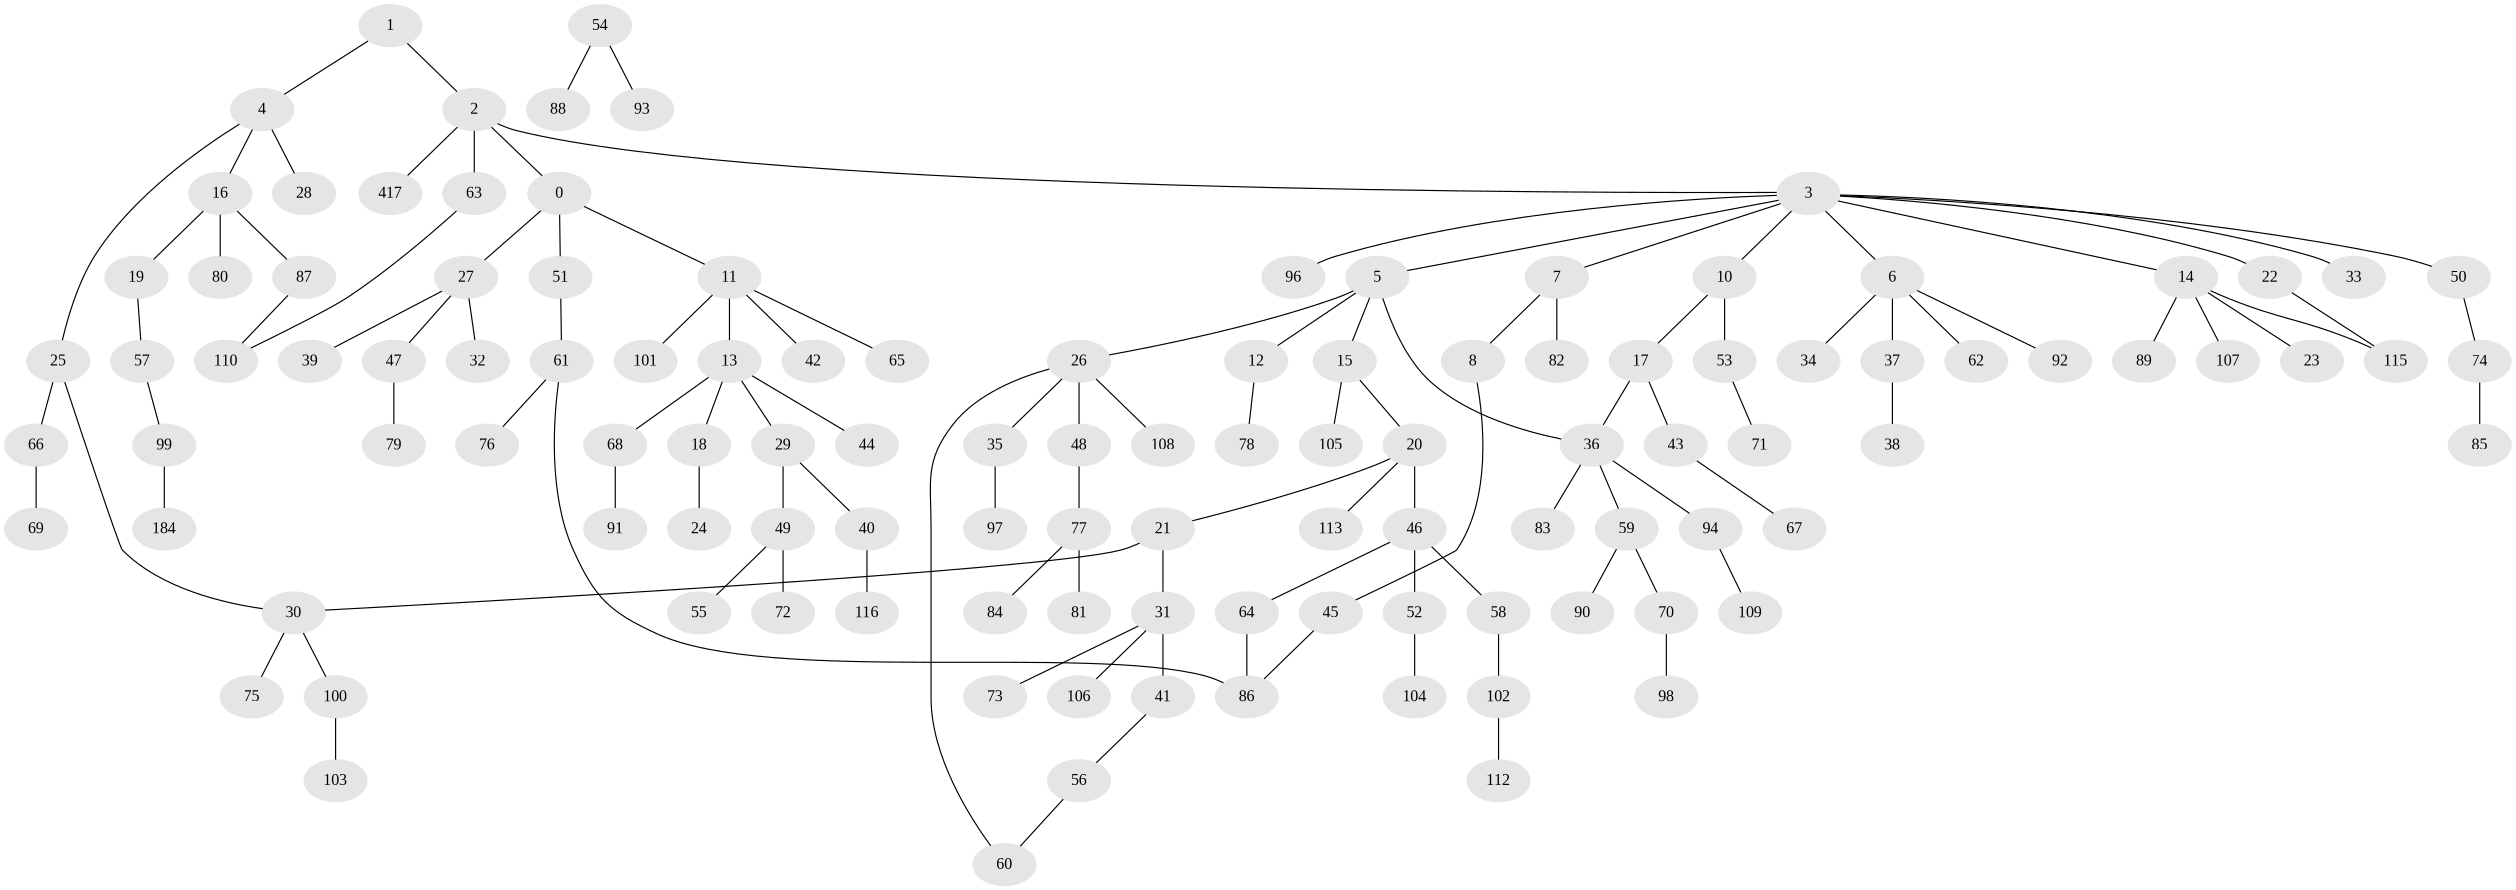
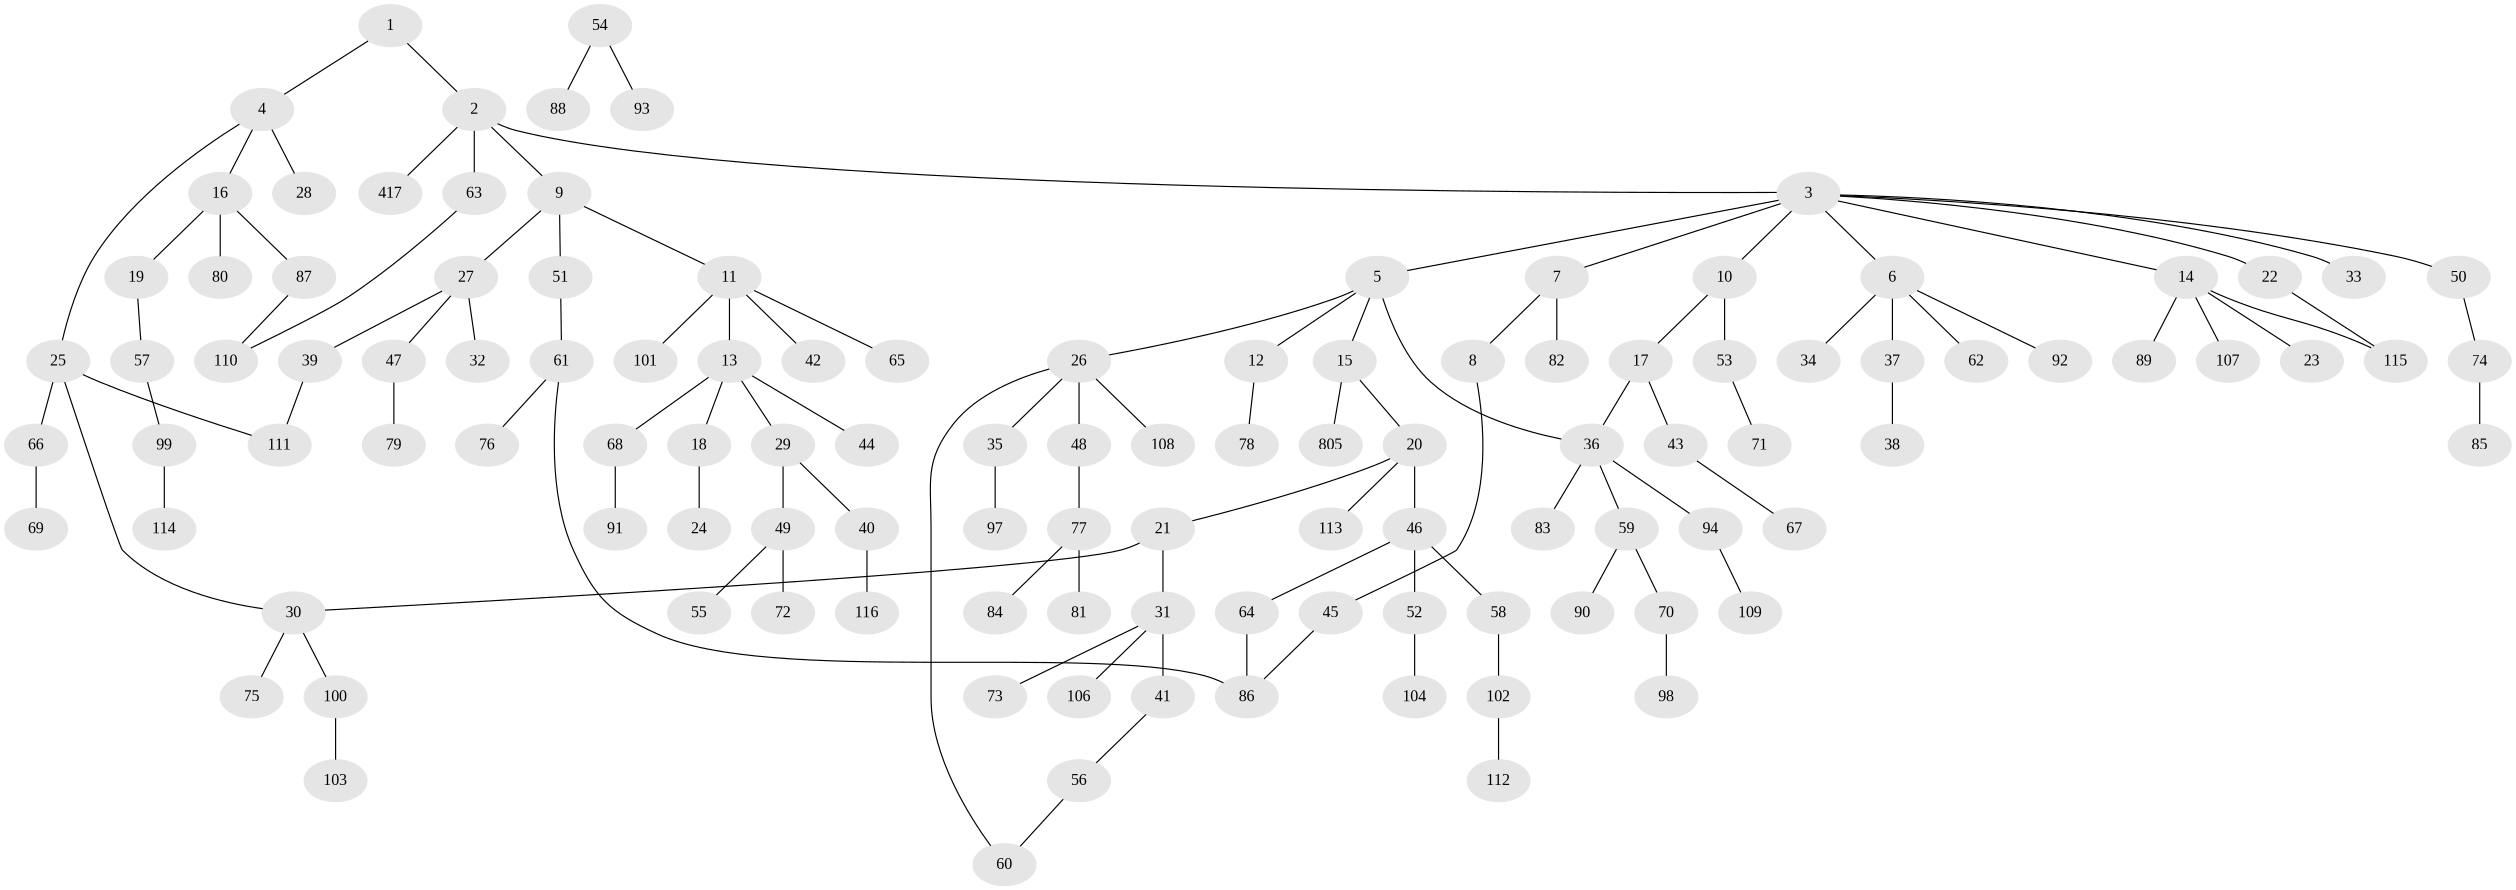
(559, 193) -> (559, 193)
(1293, 277) -> none
none -> (280, 445)
(1331, 445) -> (1331, 445)
(164, 529) -> (164, 529)
